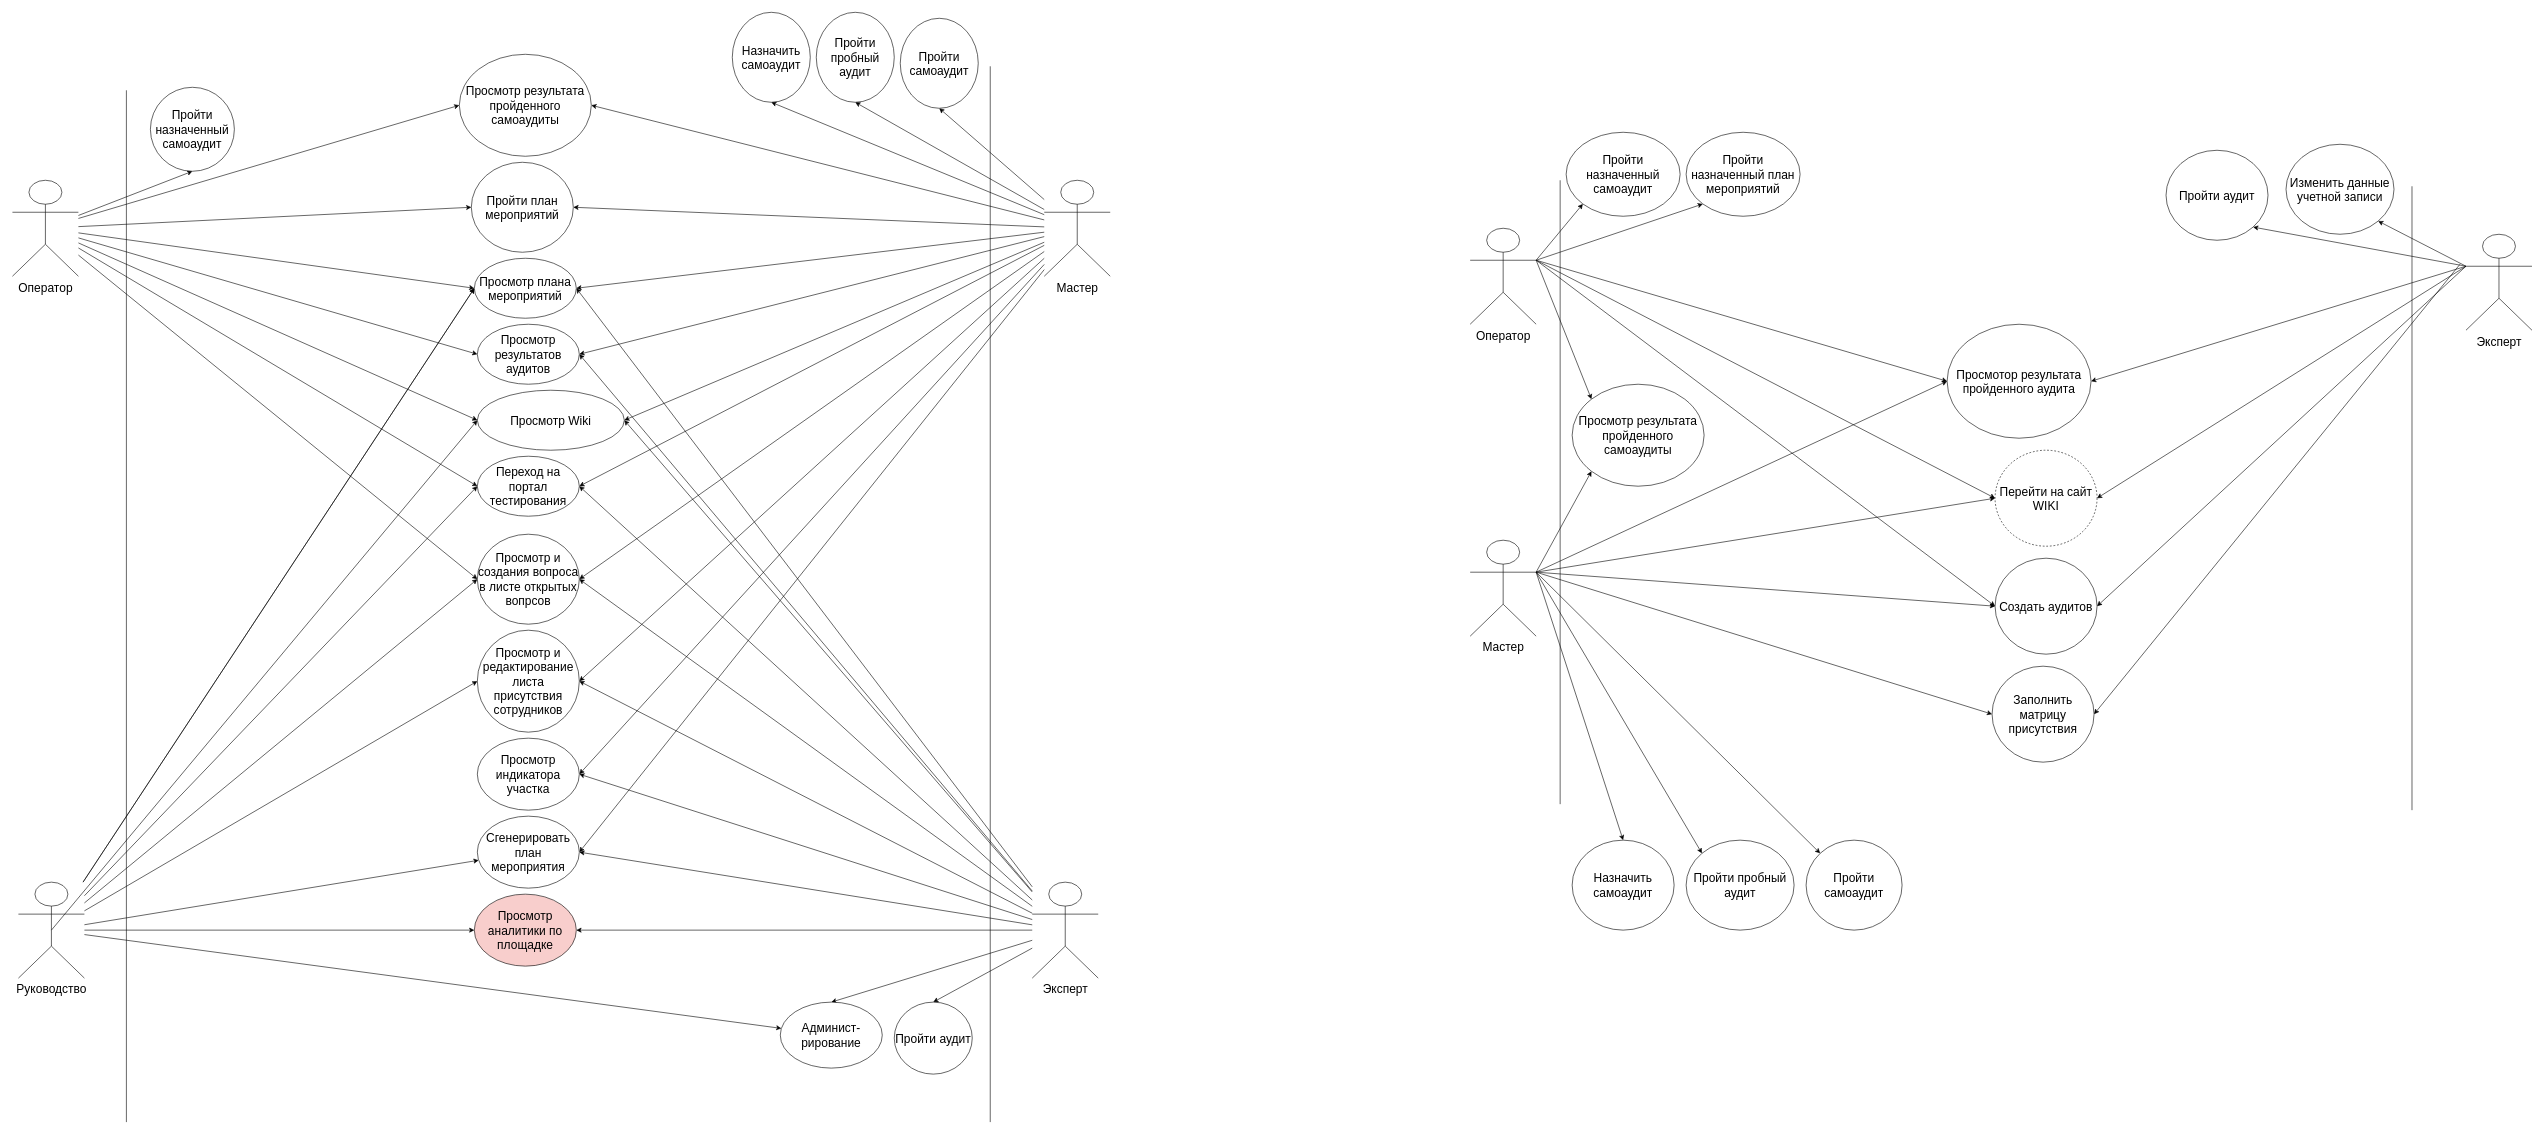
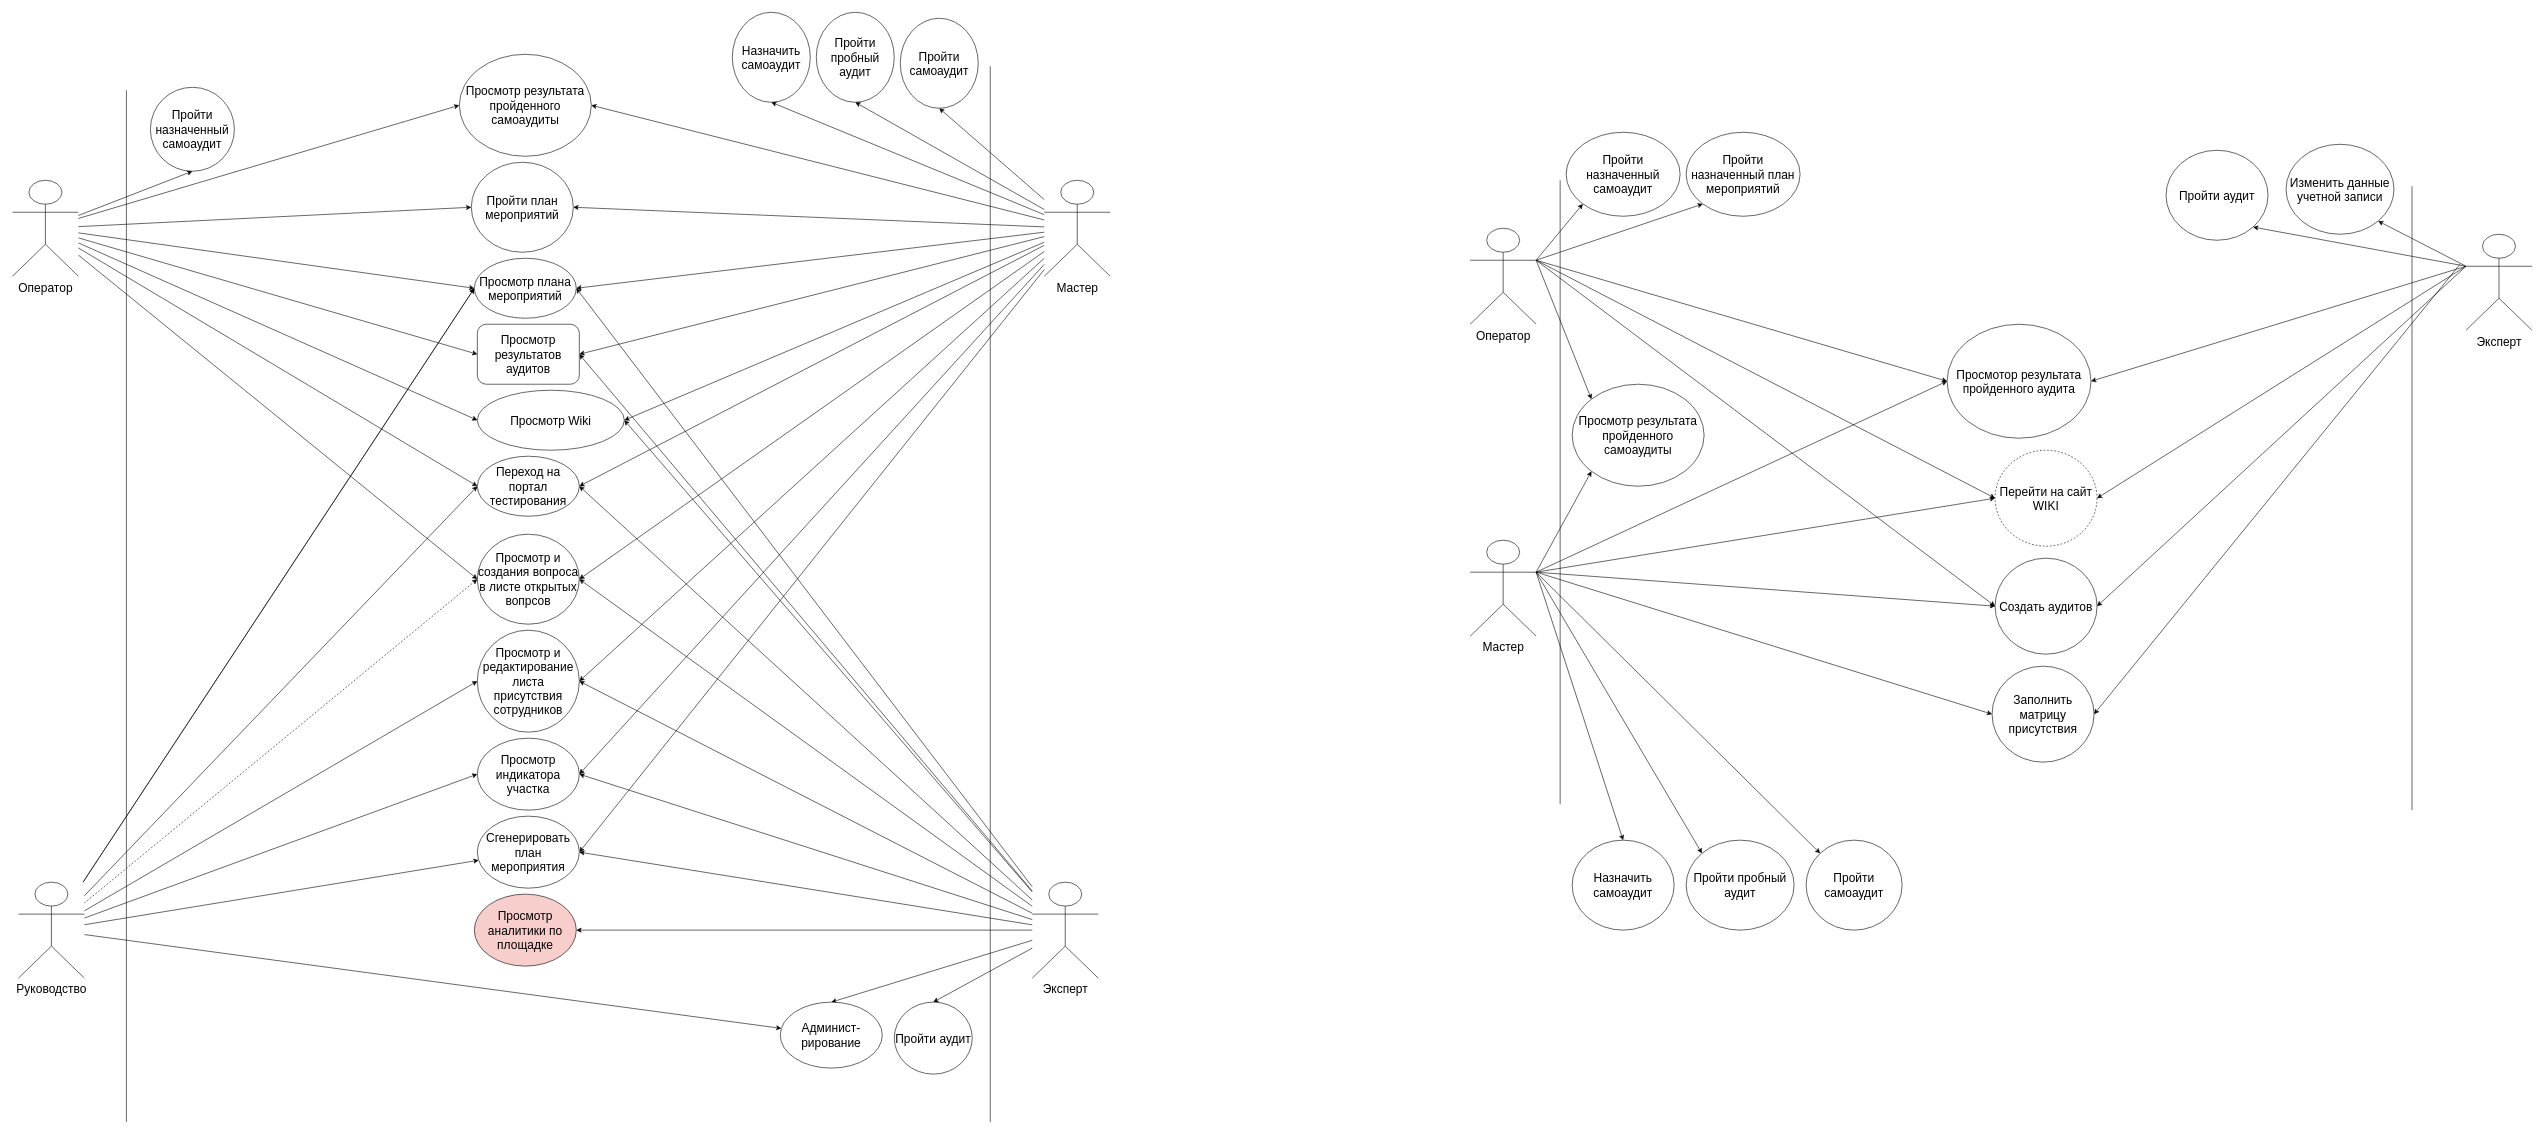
(528, 354) -> (528, 354)
(264, 676) -> none
(279, 743) -> (279, 743)
(468, 930) -> (279, 847)
